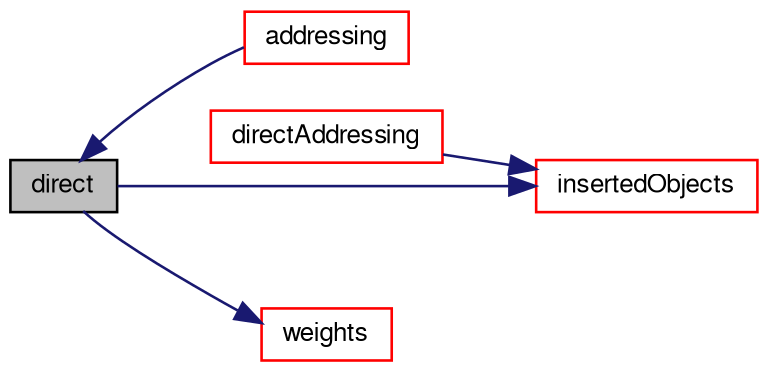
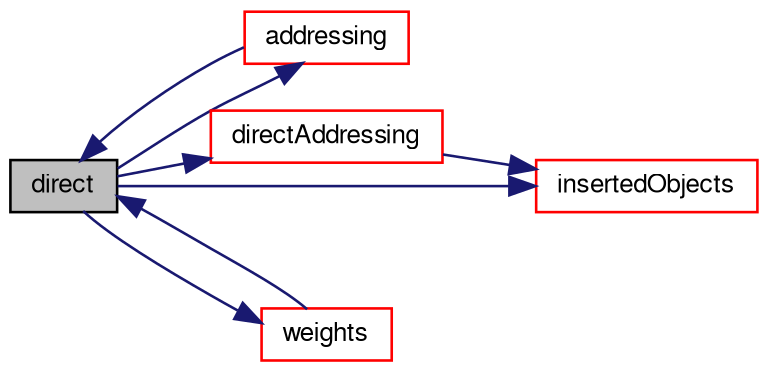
none -> (197, 119)
none -> (151, 170)
none -> (225, 257)
